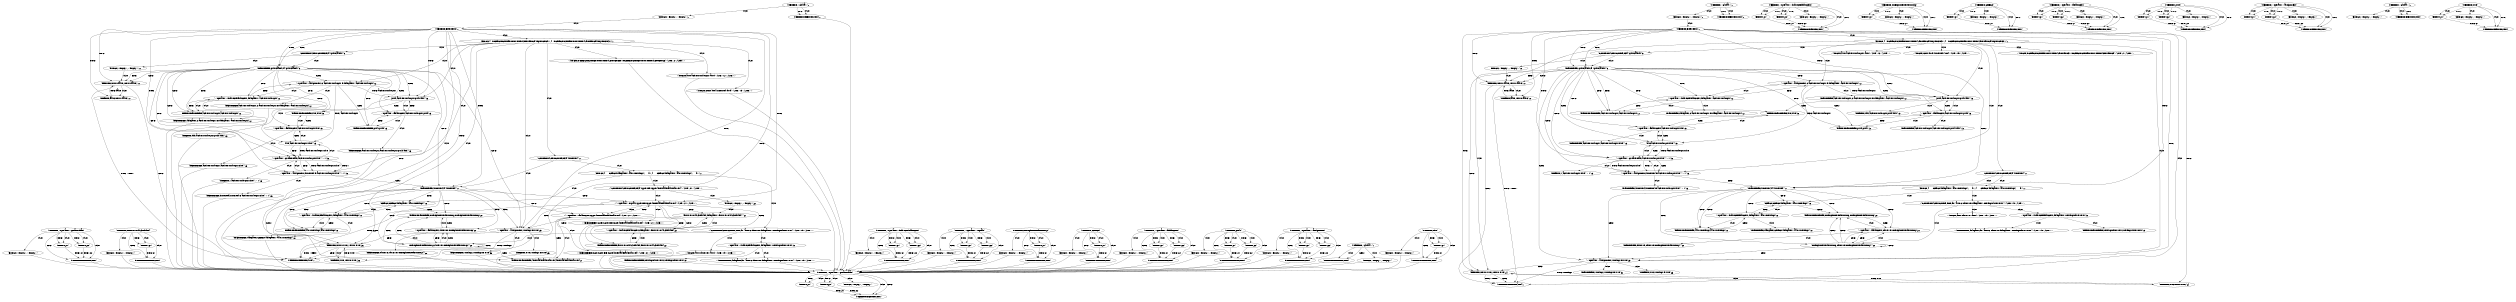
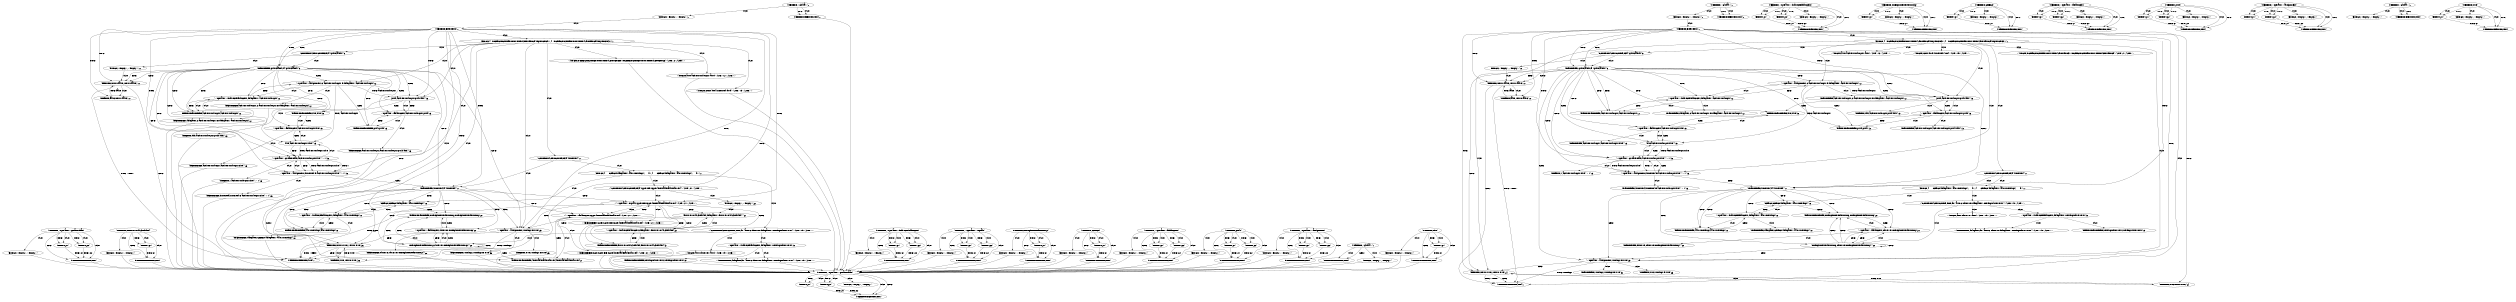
(665, 245) -> (665, 245)
